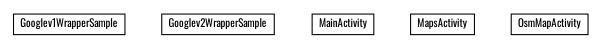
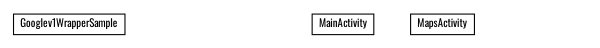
(218, 24) -> none
(549, 24) -> none
